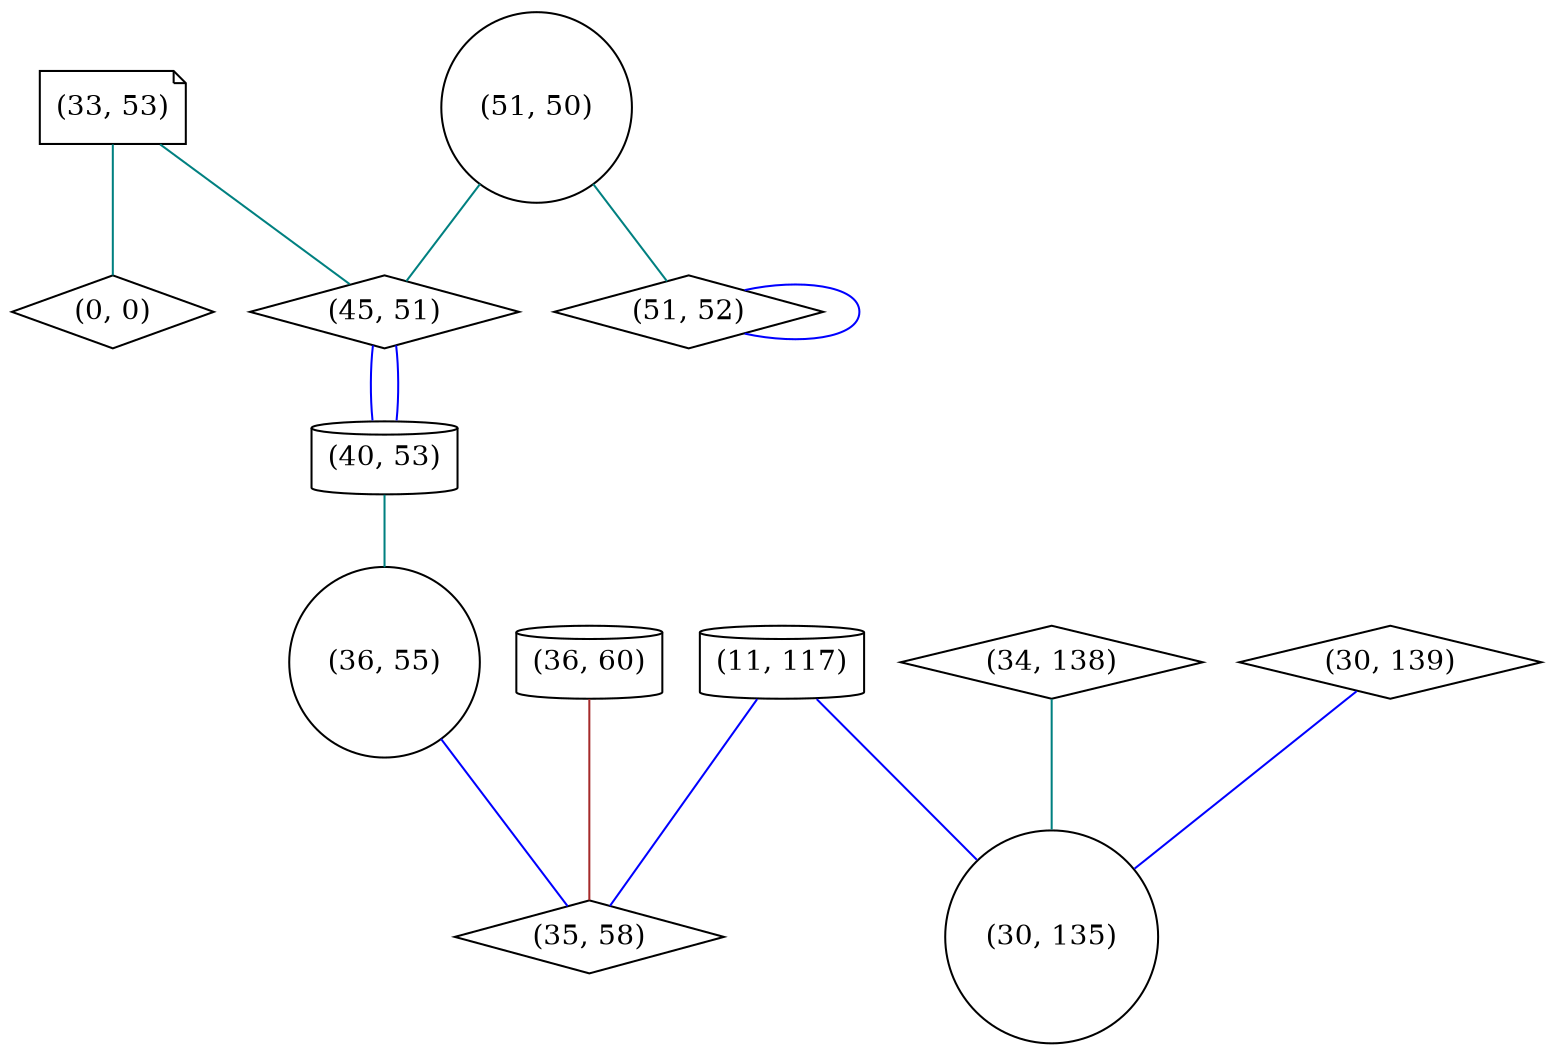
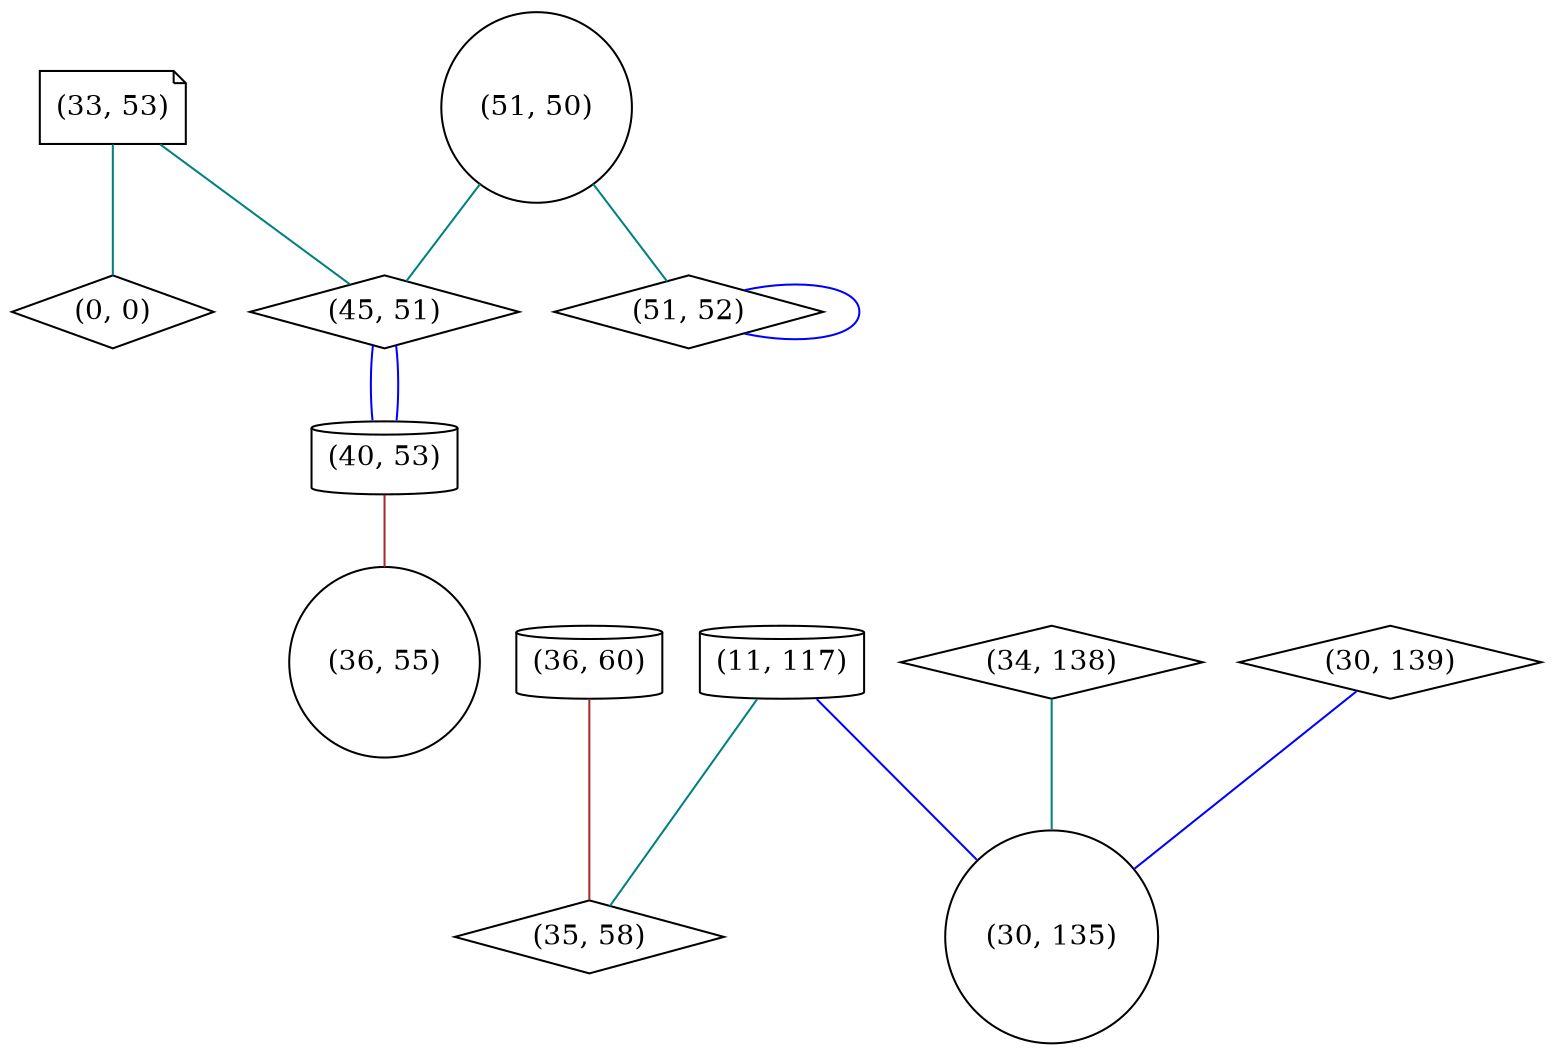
(385, 531) -> (385, 531)
(684, 803) -> (684, 803)
(504, 823) -> none
